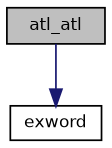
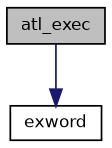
(56, 26) -> (56, 26)
